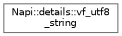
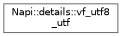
(61, 18) -> (61, 18)
